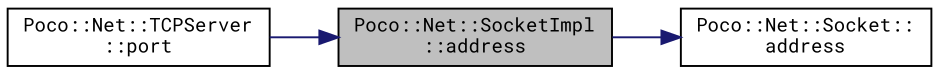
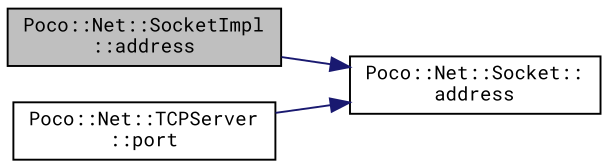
(294, 37) -> (303, 109)
